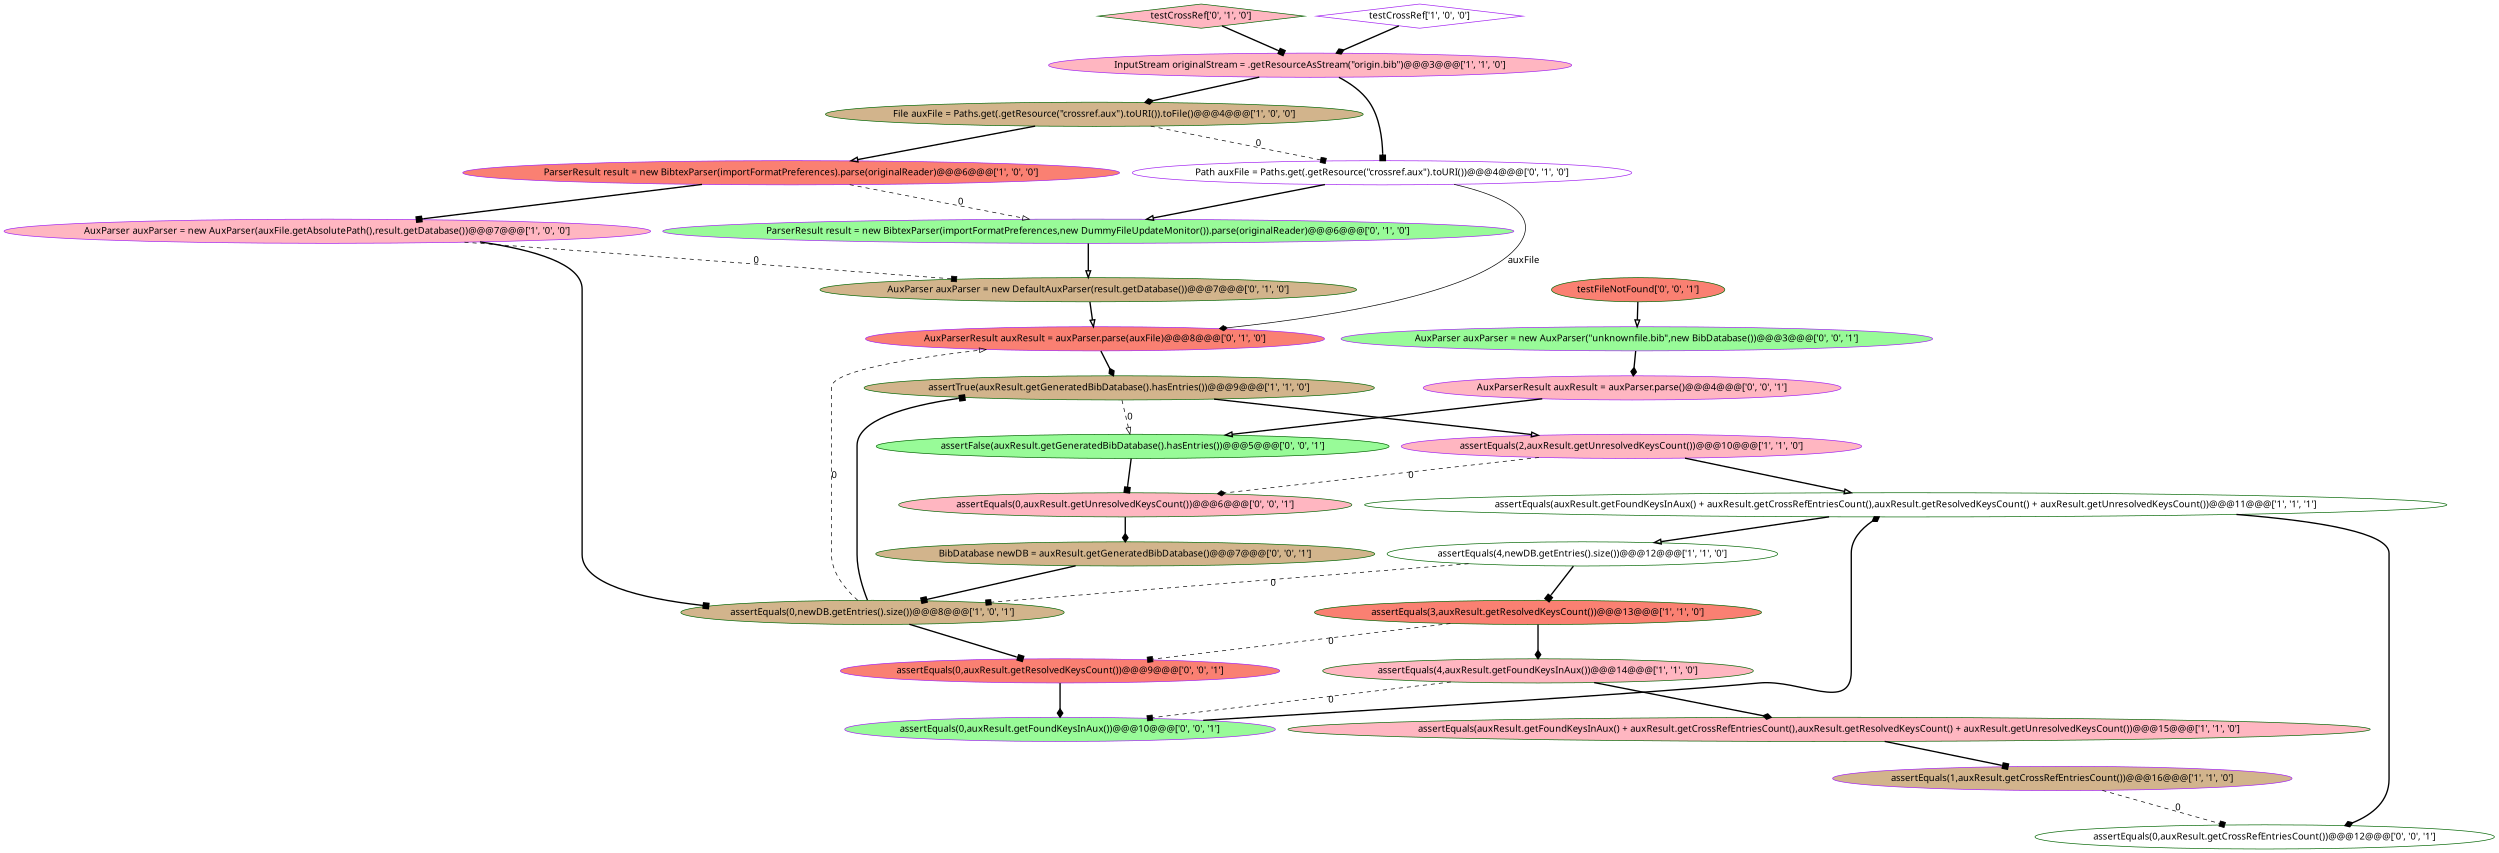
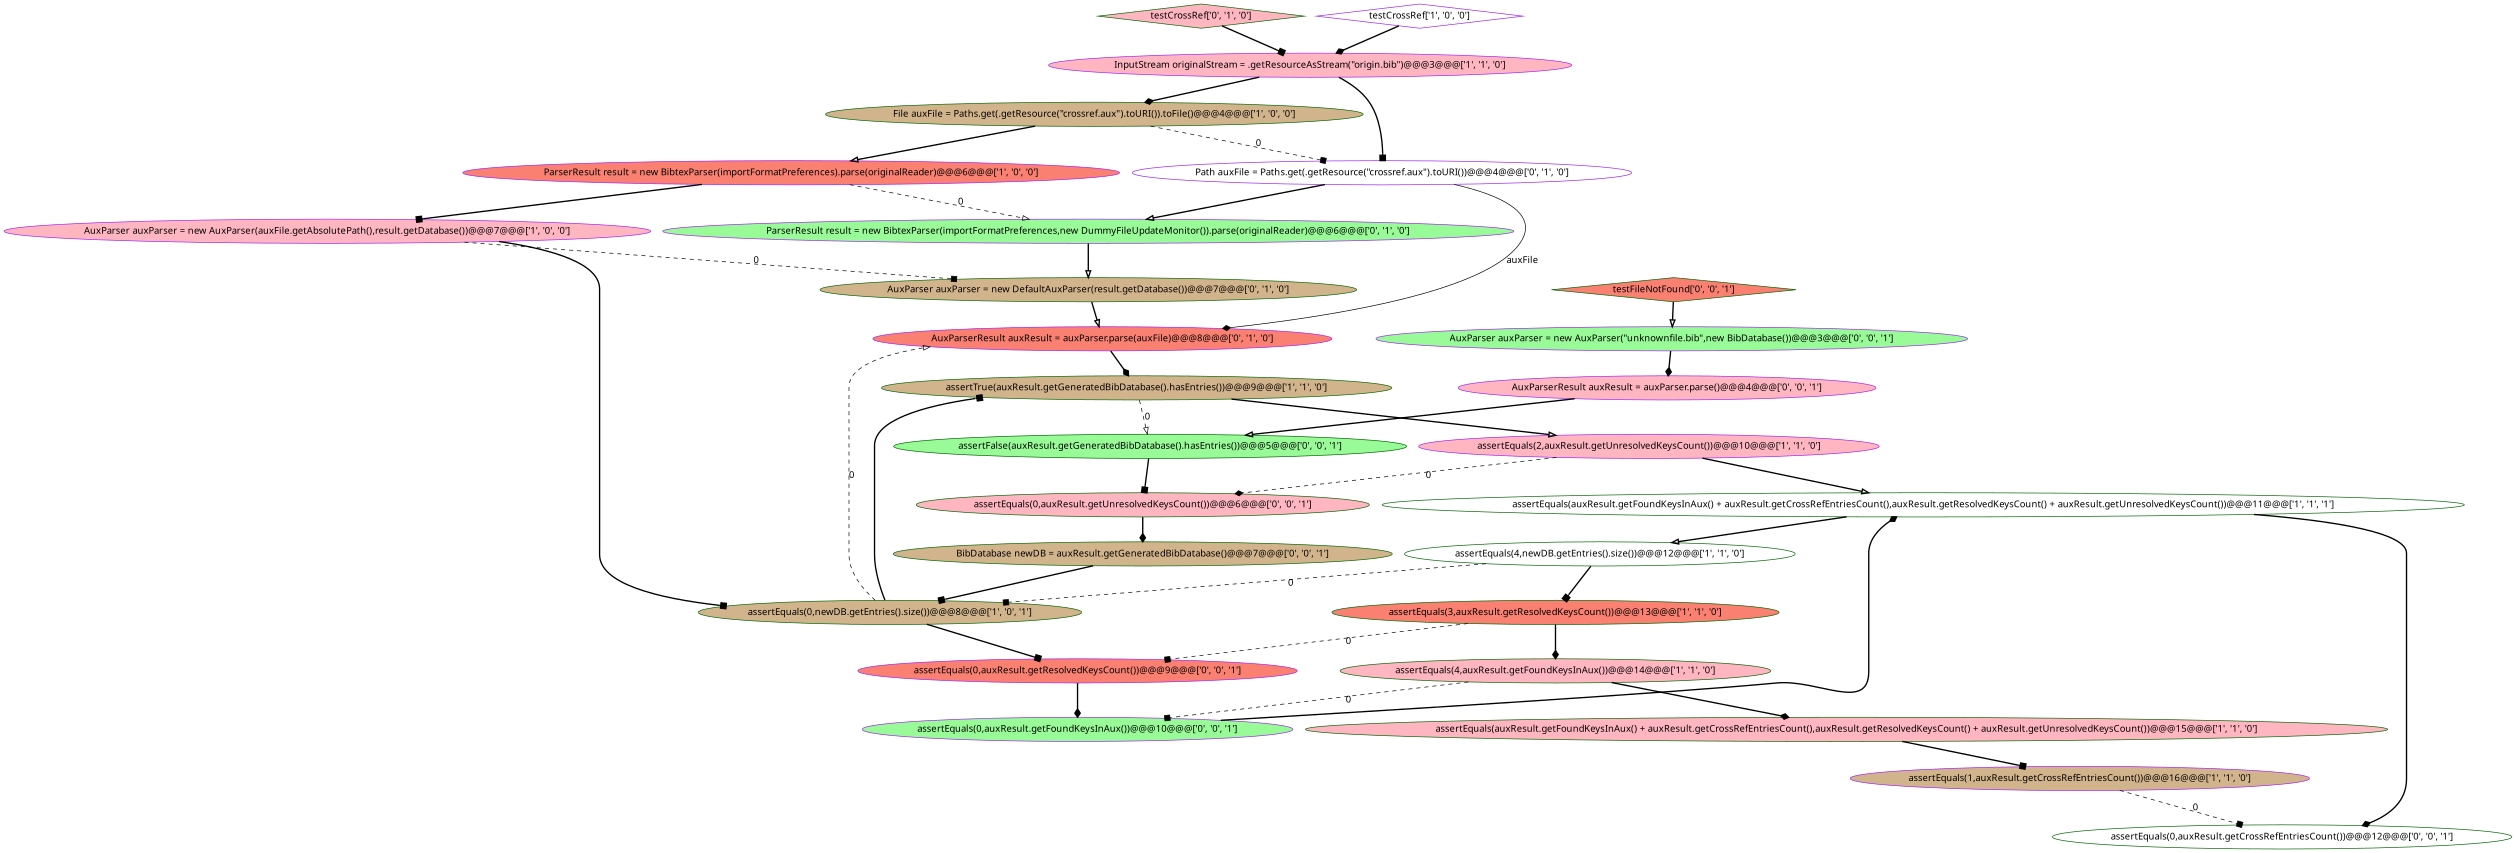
(1638, 290) -> (1674, 290)
